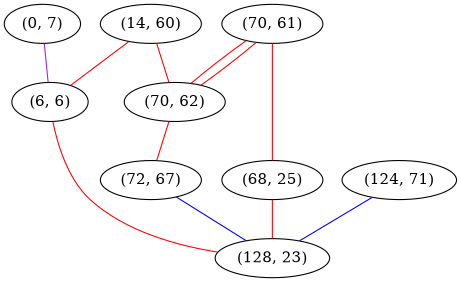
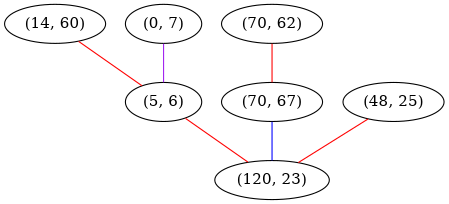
(272, 24) -> none
(163, 63) -> none
(50, 102) -> (164, 102)
(151, 180) -> (272, 102)
(272, 180) -> (394, 102)
(399, 180) -> none
(272, 258) -> (272, 180)
